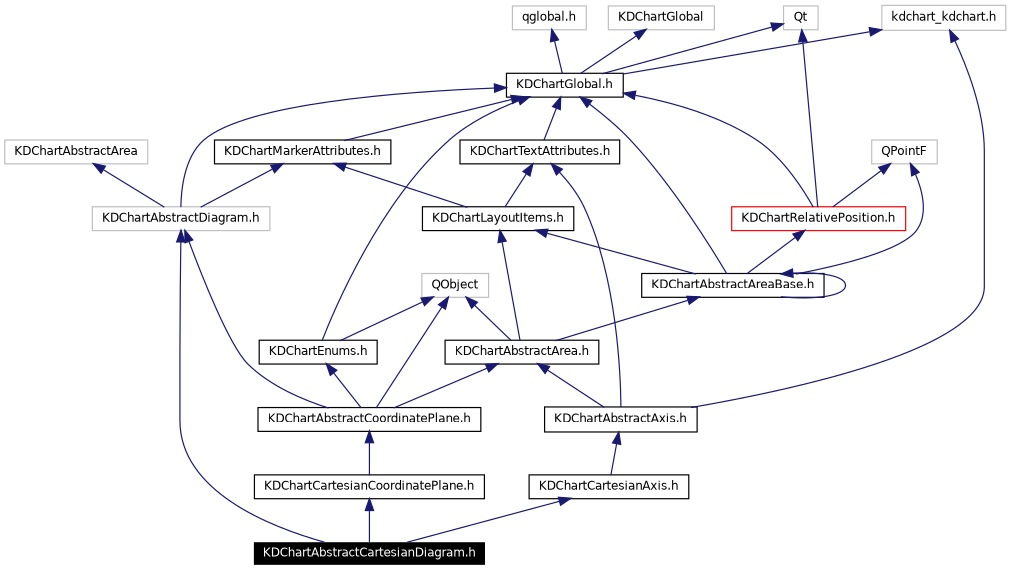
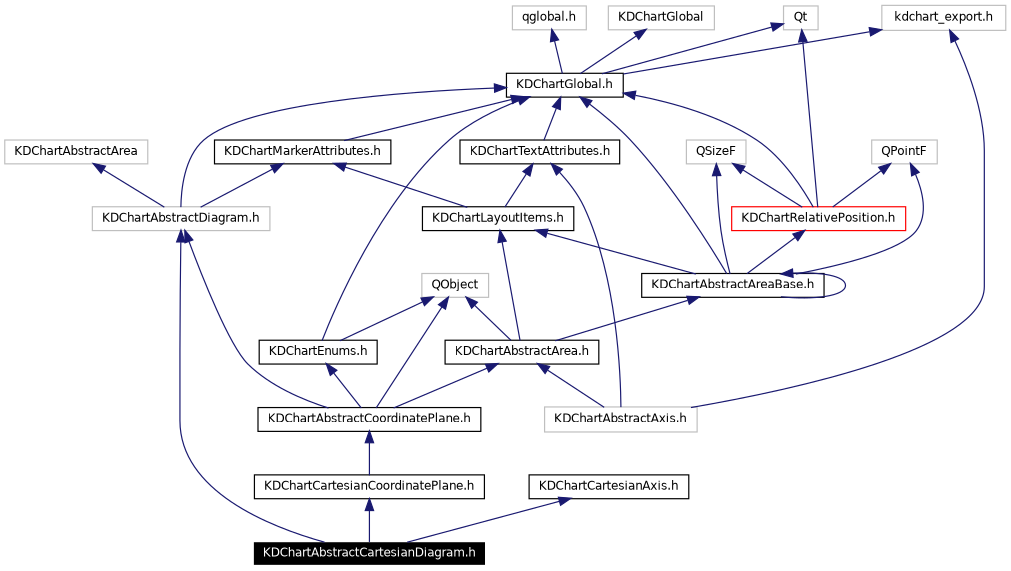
(944, 18) -> (944, 18)
none -> (716, 152)
(621, 419) -> (621, 419)
(614, 460) -> none
